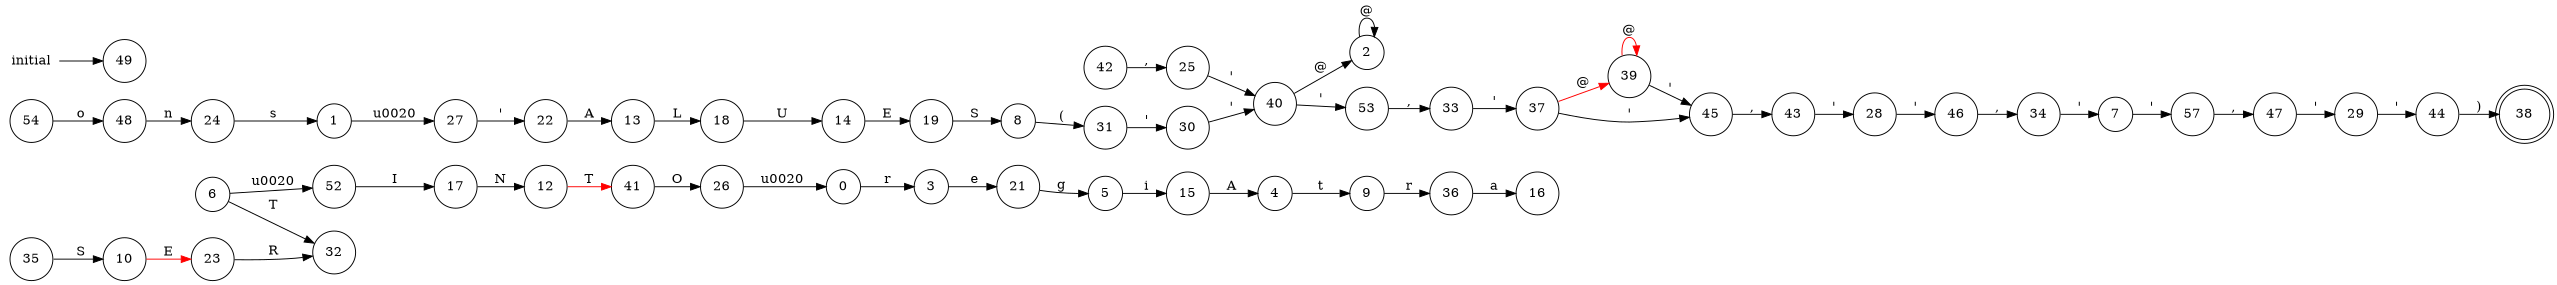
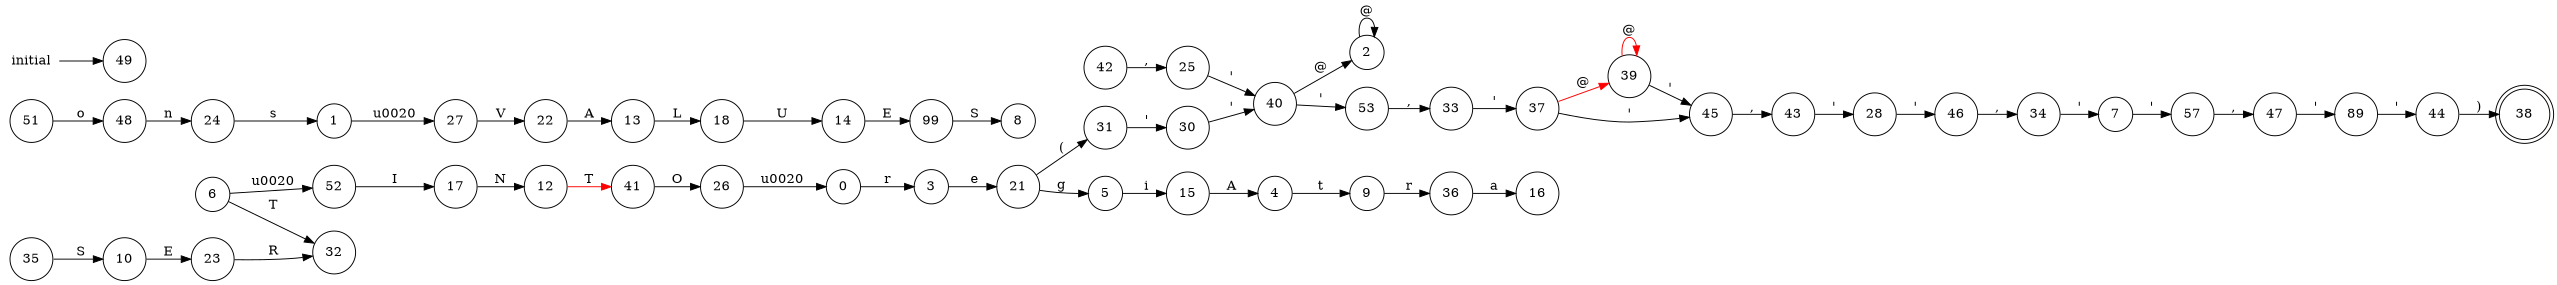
(501, 114) -> (501, 114)
(2356, 114) -> (2356, 114)
(31, 121) -> (31, 121)
(931, 121) -> (931, 121)
(1055, 124) -> (1058, 160)
(164, 259) -> (164, 259)
